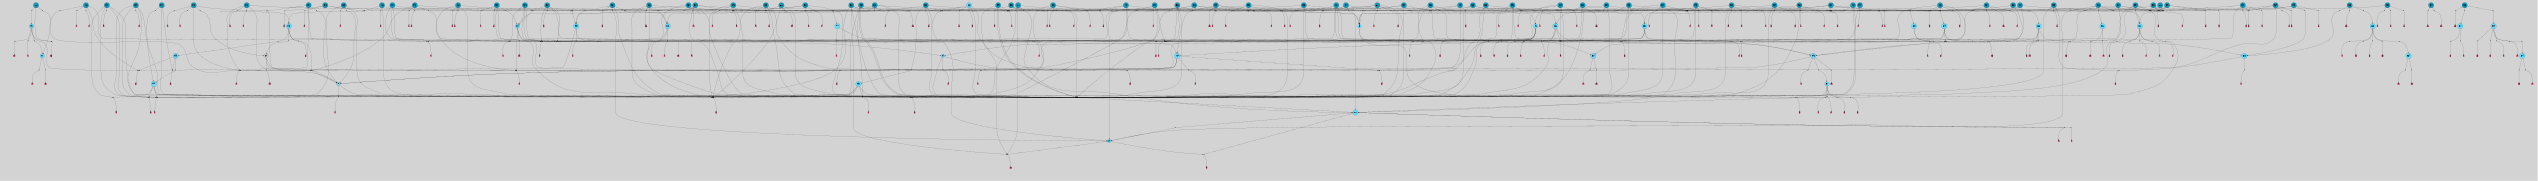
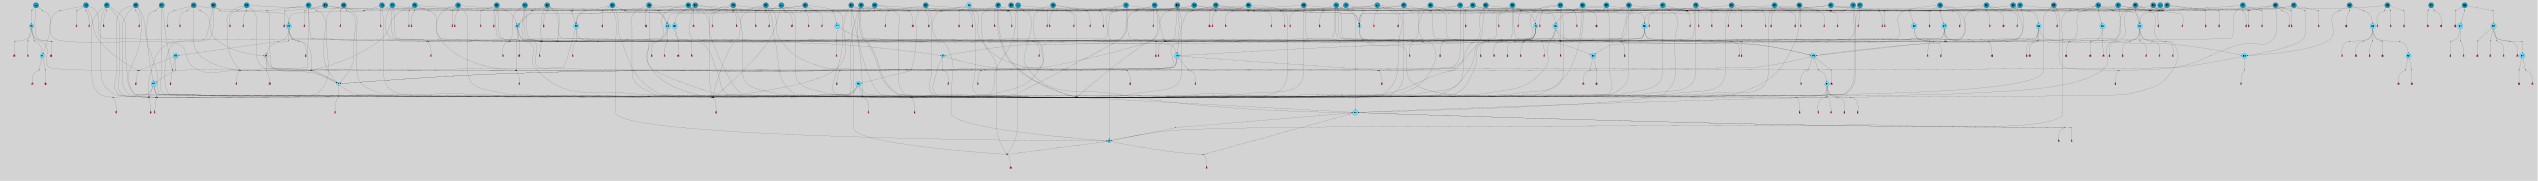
none -> (214, 5)
none -> (675, 26)
